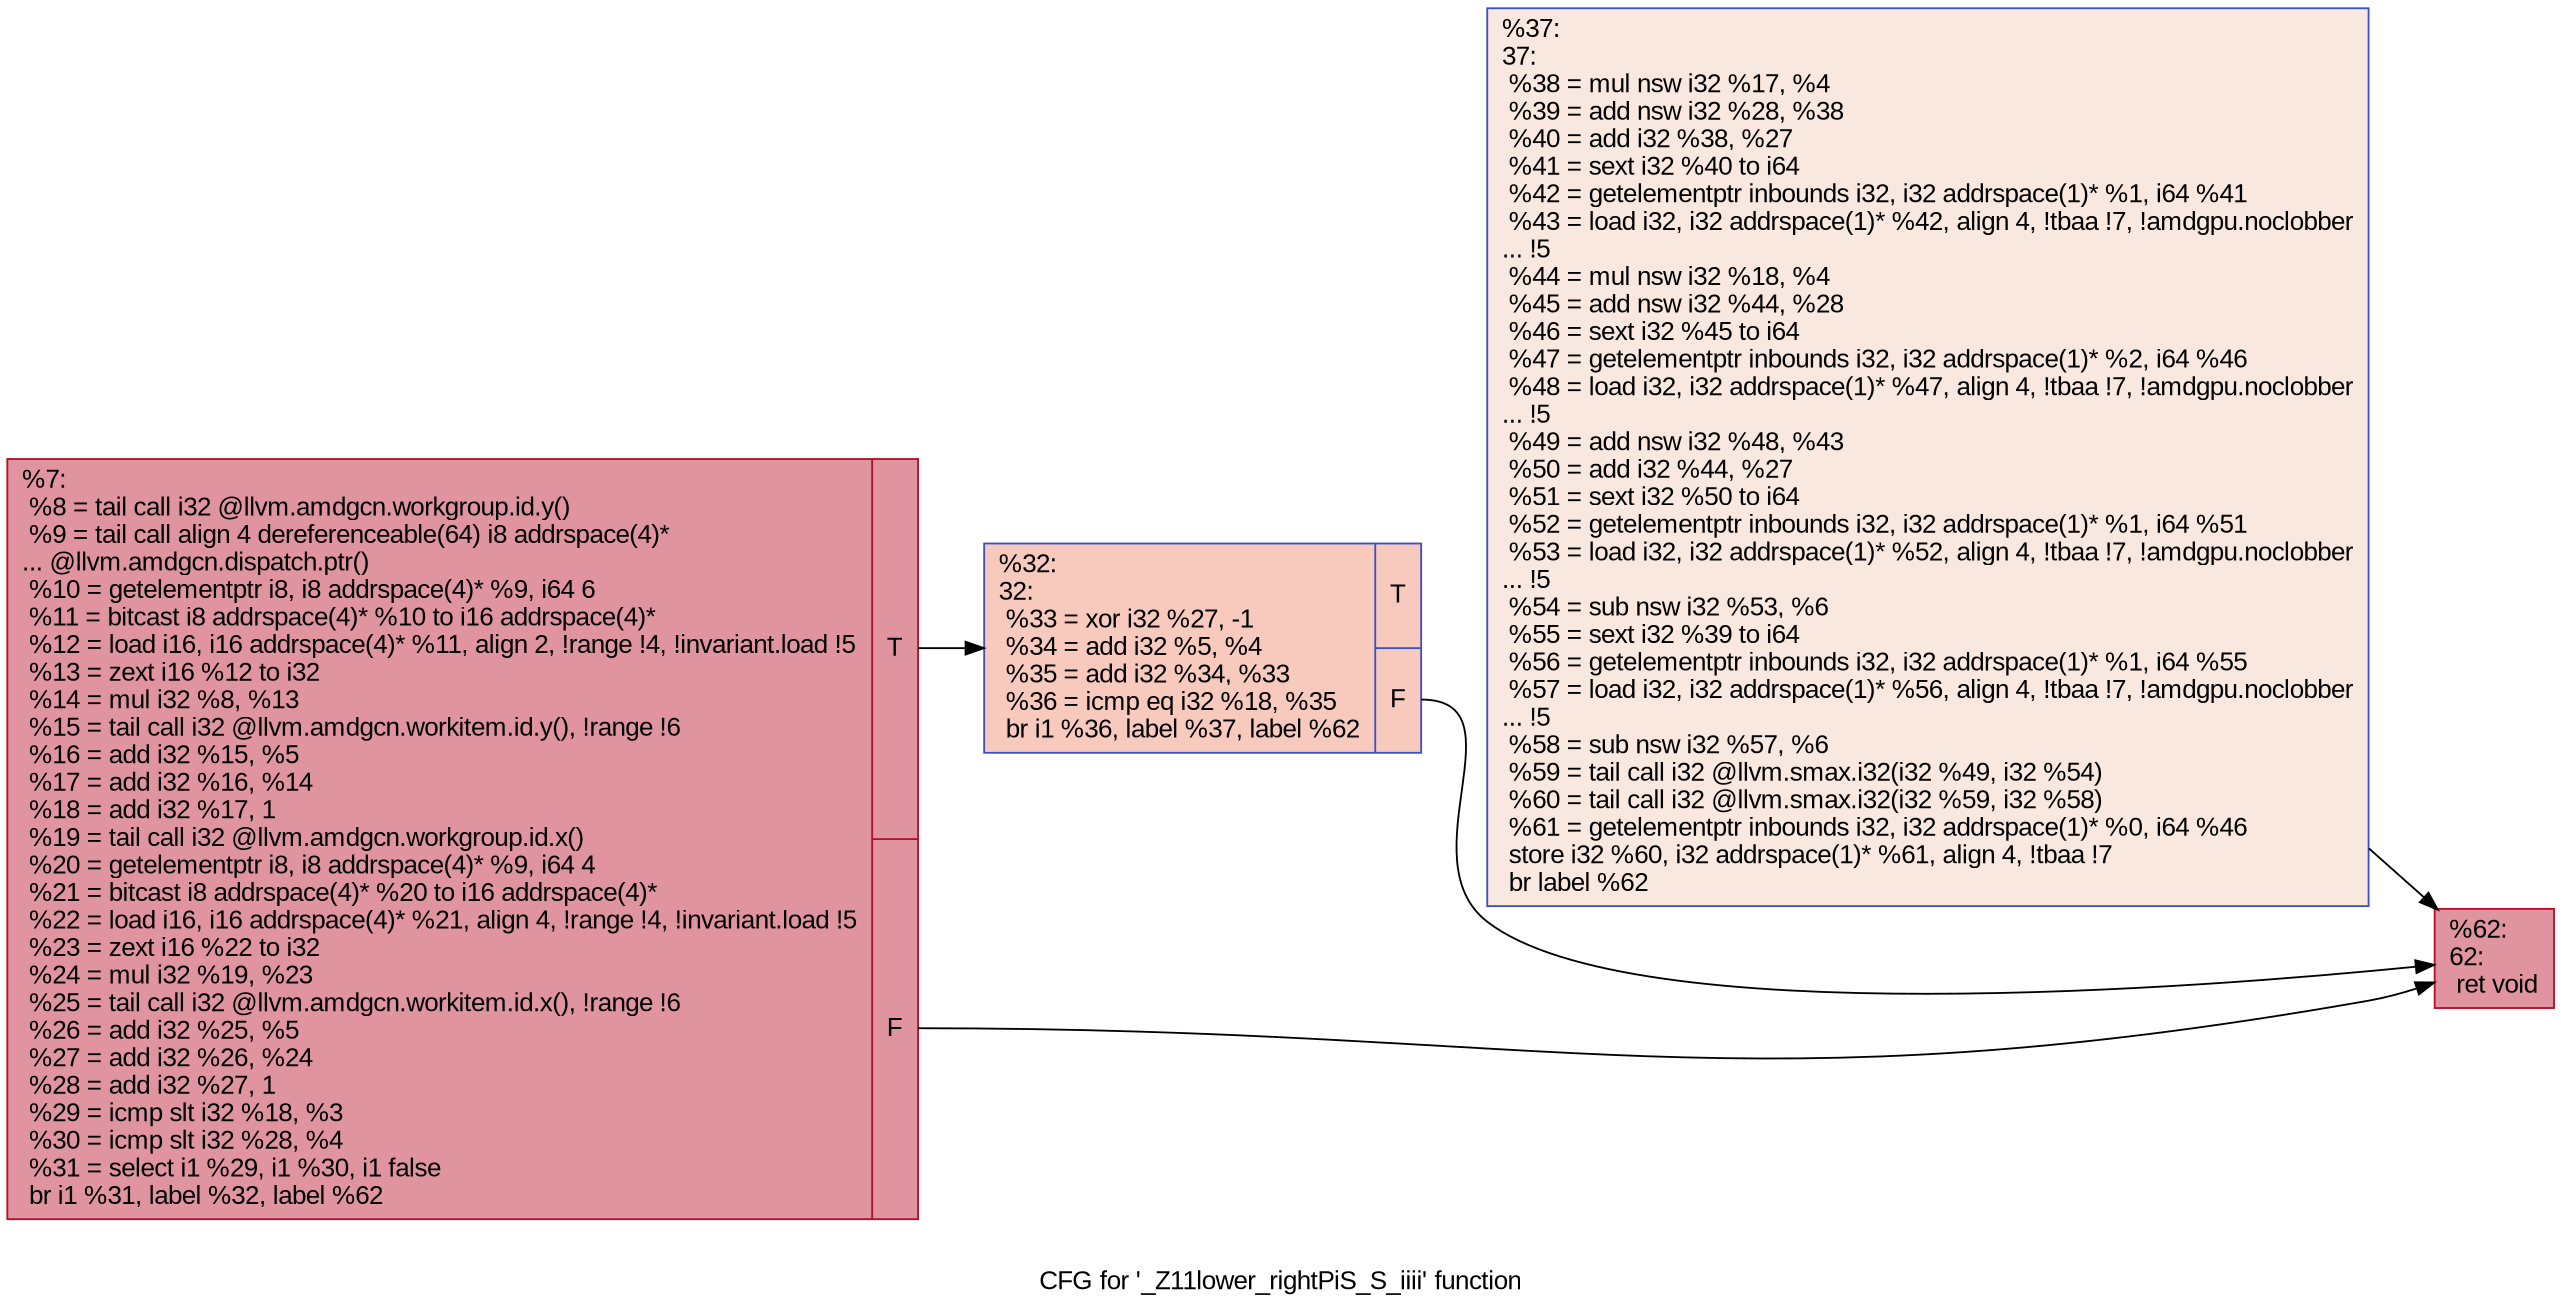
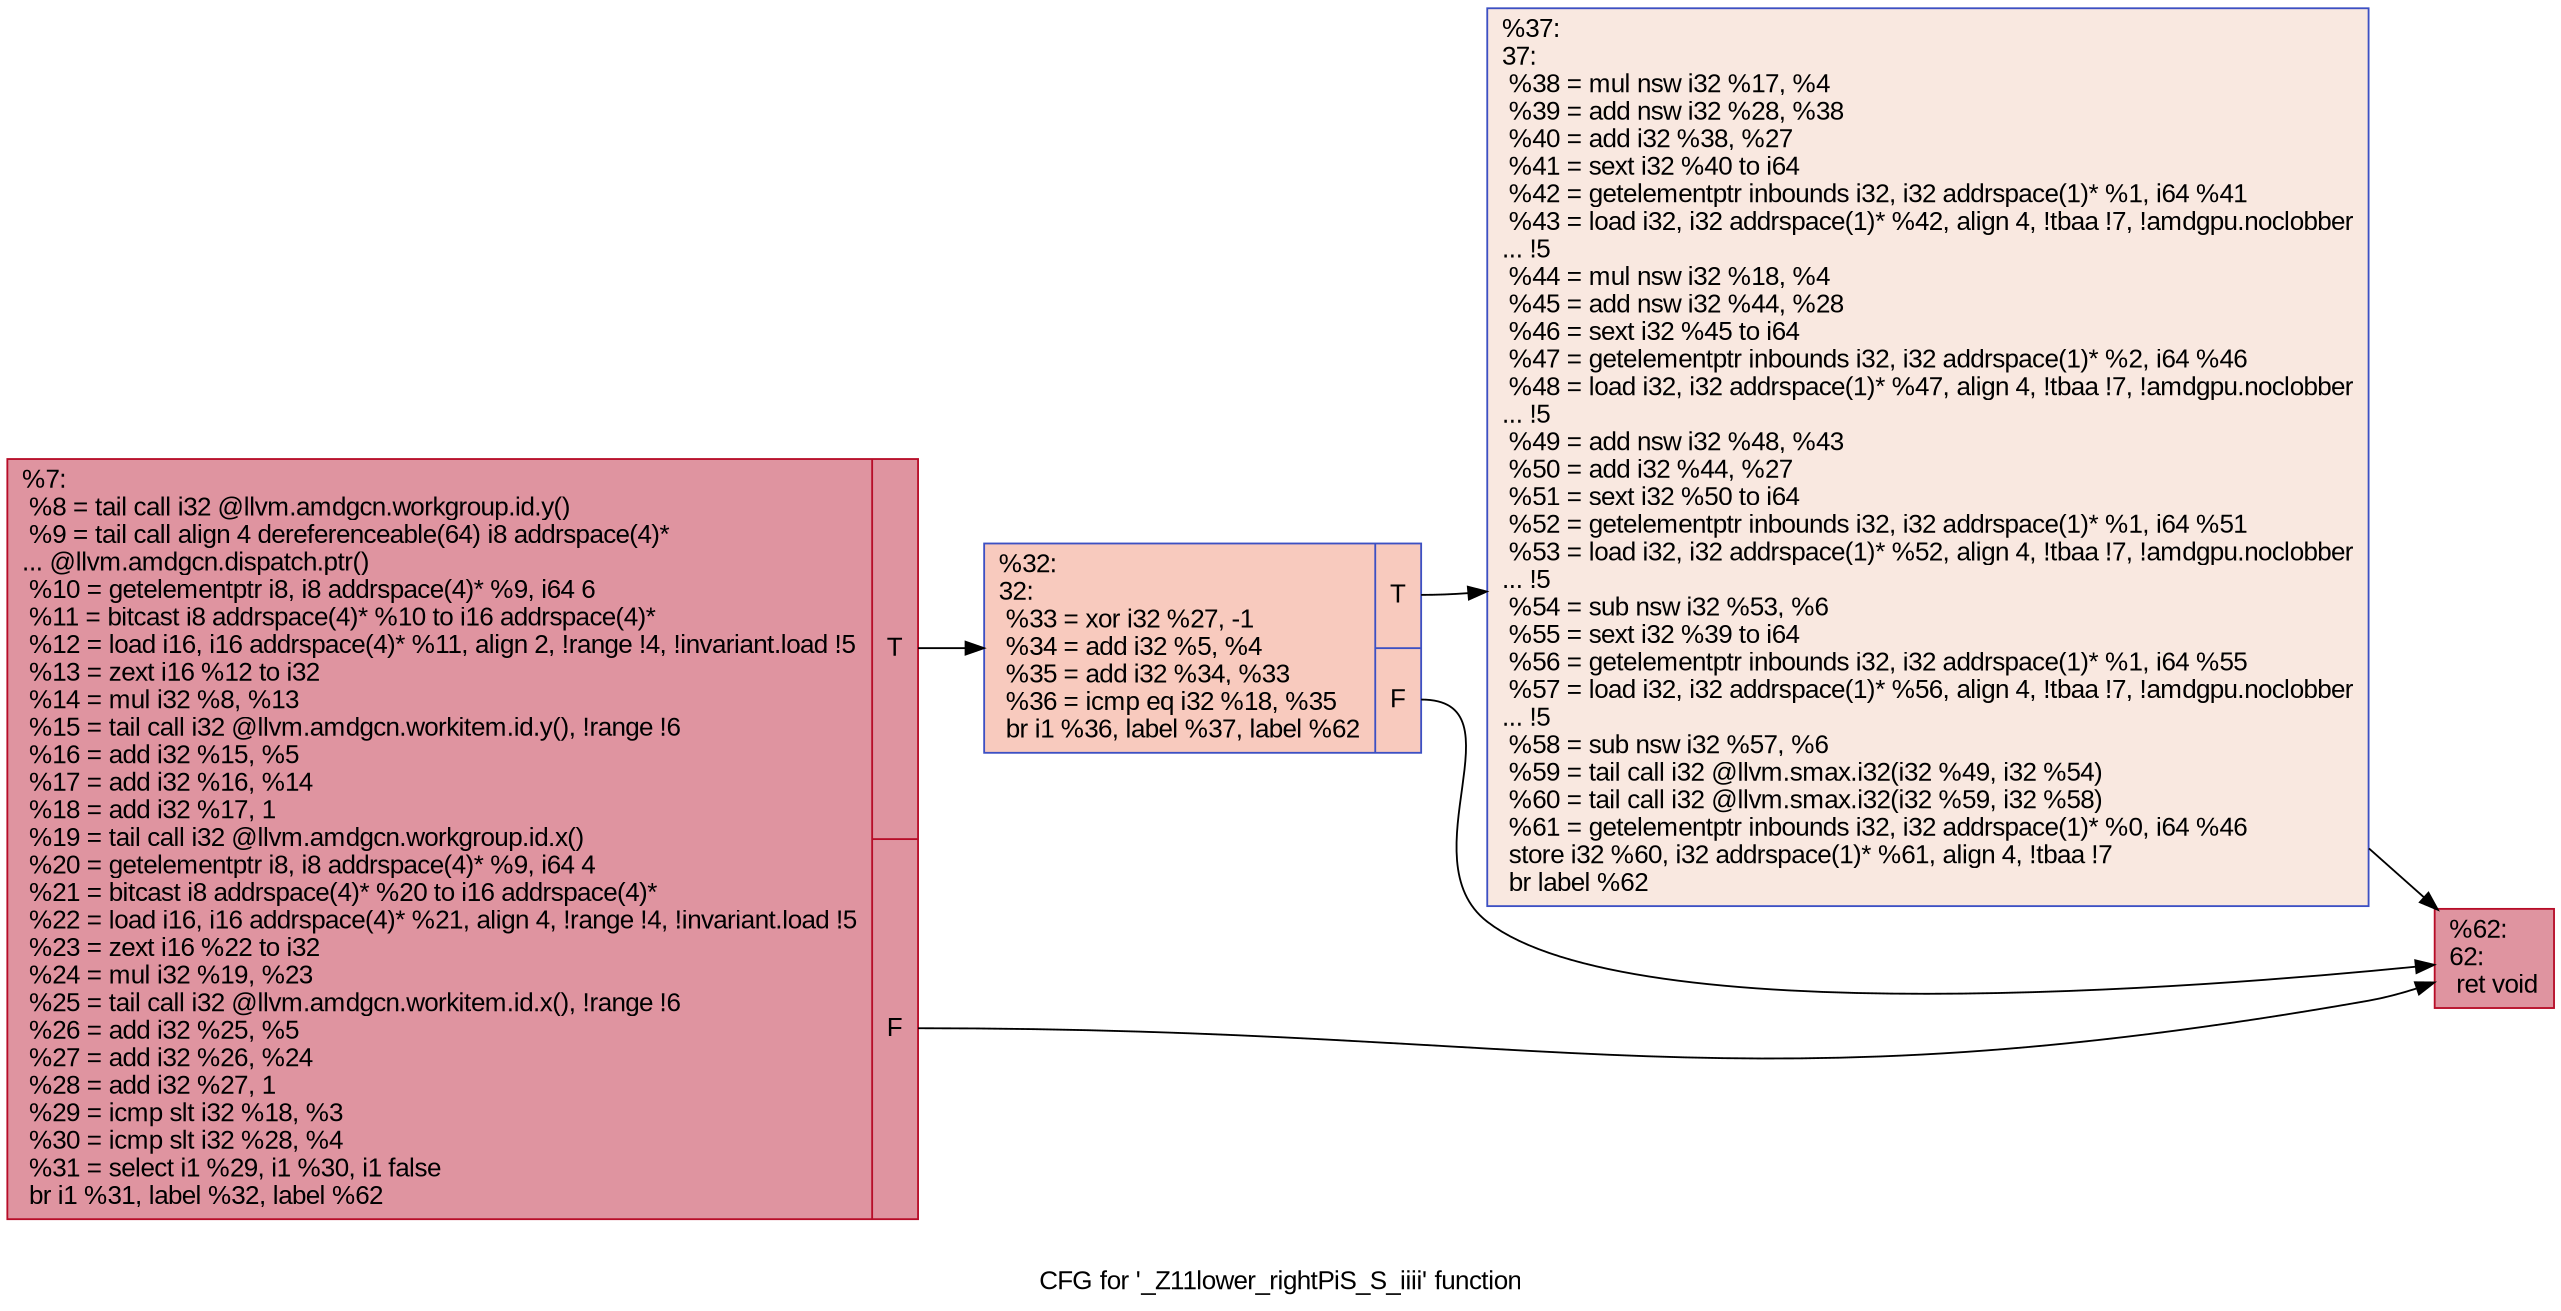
none -> (1445, 594)
